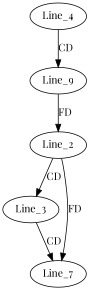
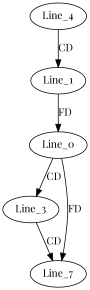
(58, 81) -> (58, 81)
(58, 145) -> (58, 145)
